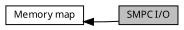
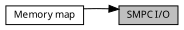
(106, 22) -> (96, 9)
